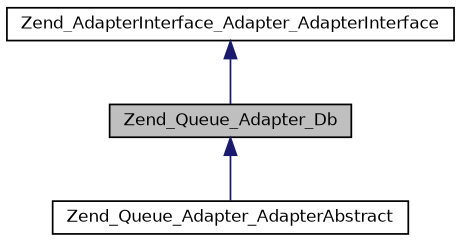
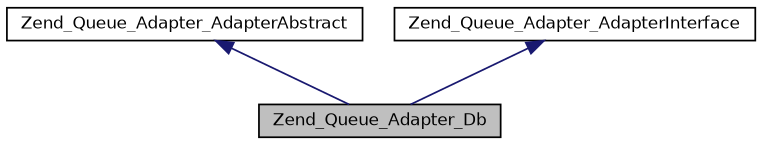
(230, 24) -> (575, 24)
(230, 178) -> (290, 76)
